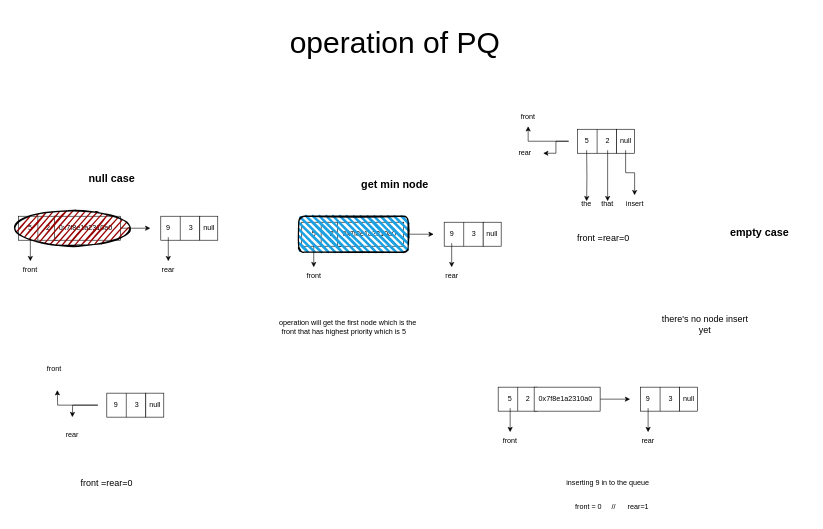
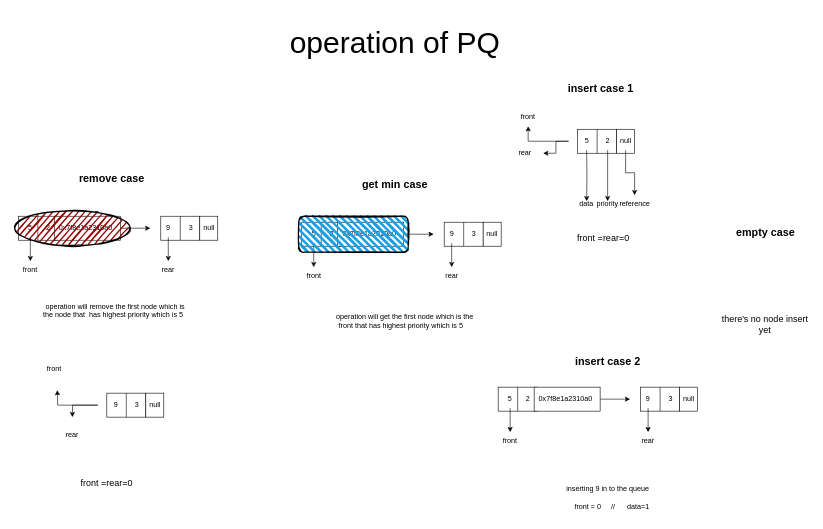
none -> (602, 87)
(113, 177) -> (113, 177)
(397, 183) -> (397, 183)
(587, 204) -> (587, 204)
(608, 204) -> (608, 204)
(635, 204) -> (635, 204)
(761, 231) -> (767, 231)
none -> (114, 315)
(705, 324) -> (765, 324)
(347, 327) -> (404, 321)
none -> (609, 360)
(608, 483) -> (608, 489)
(612, 507) -> (612, 507)
